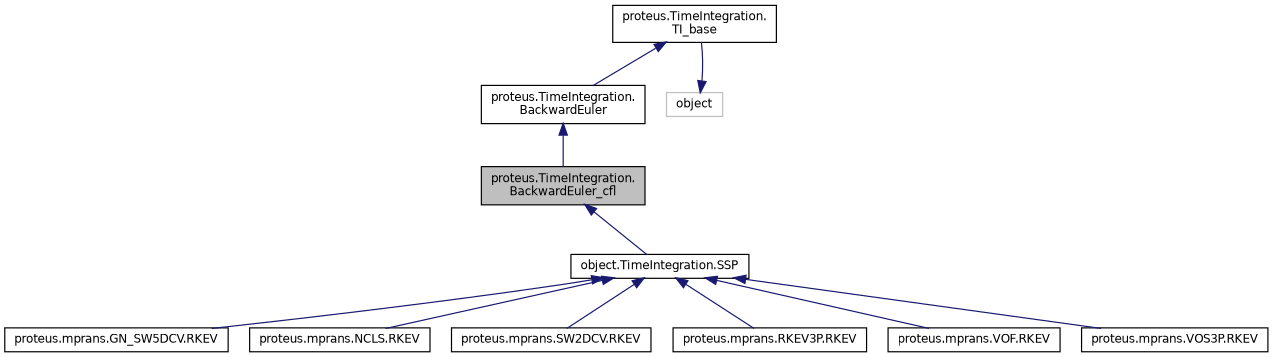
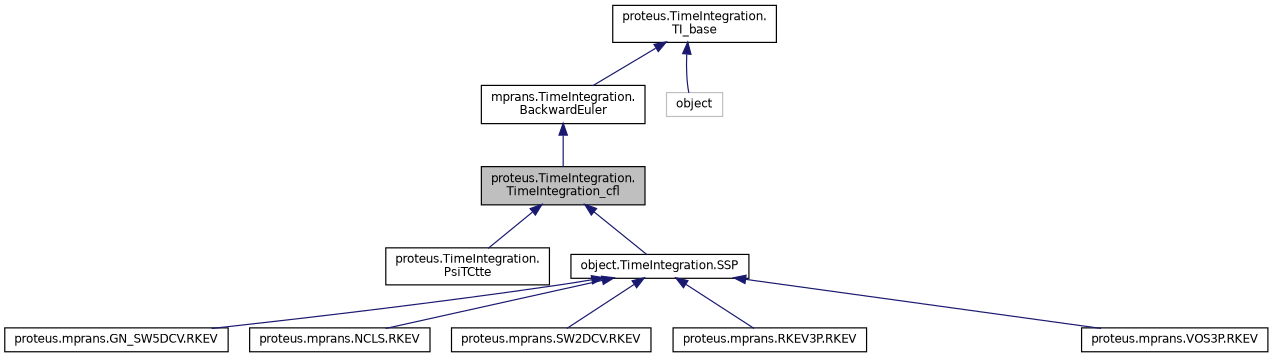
(703, 61) -> (687, 74)
(563, 105) -> (563, 105)
(563, 186) -> (563, 186)
none -> (468, 266)
(974, 340) -> none
